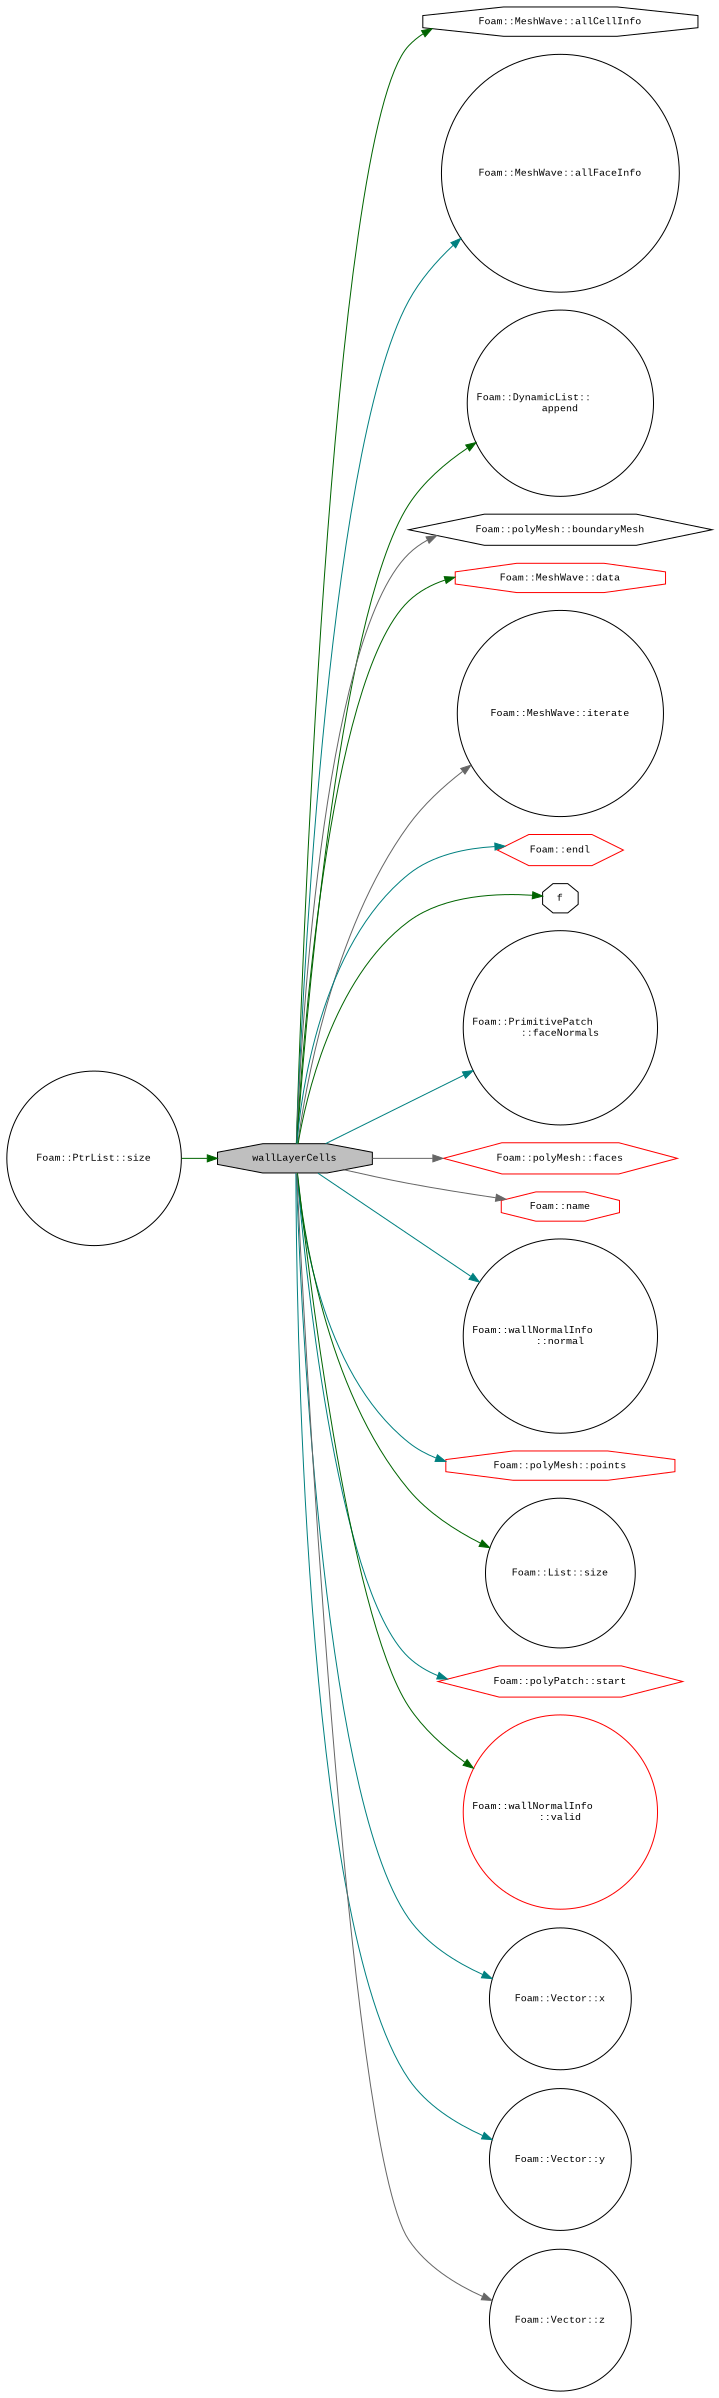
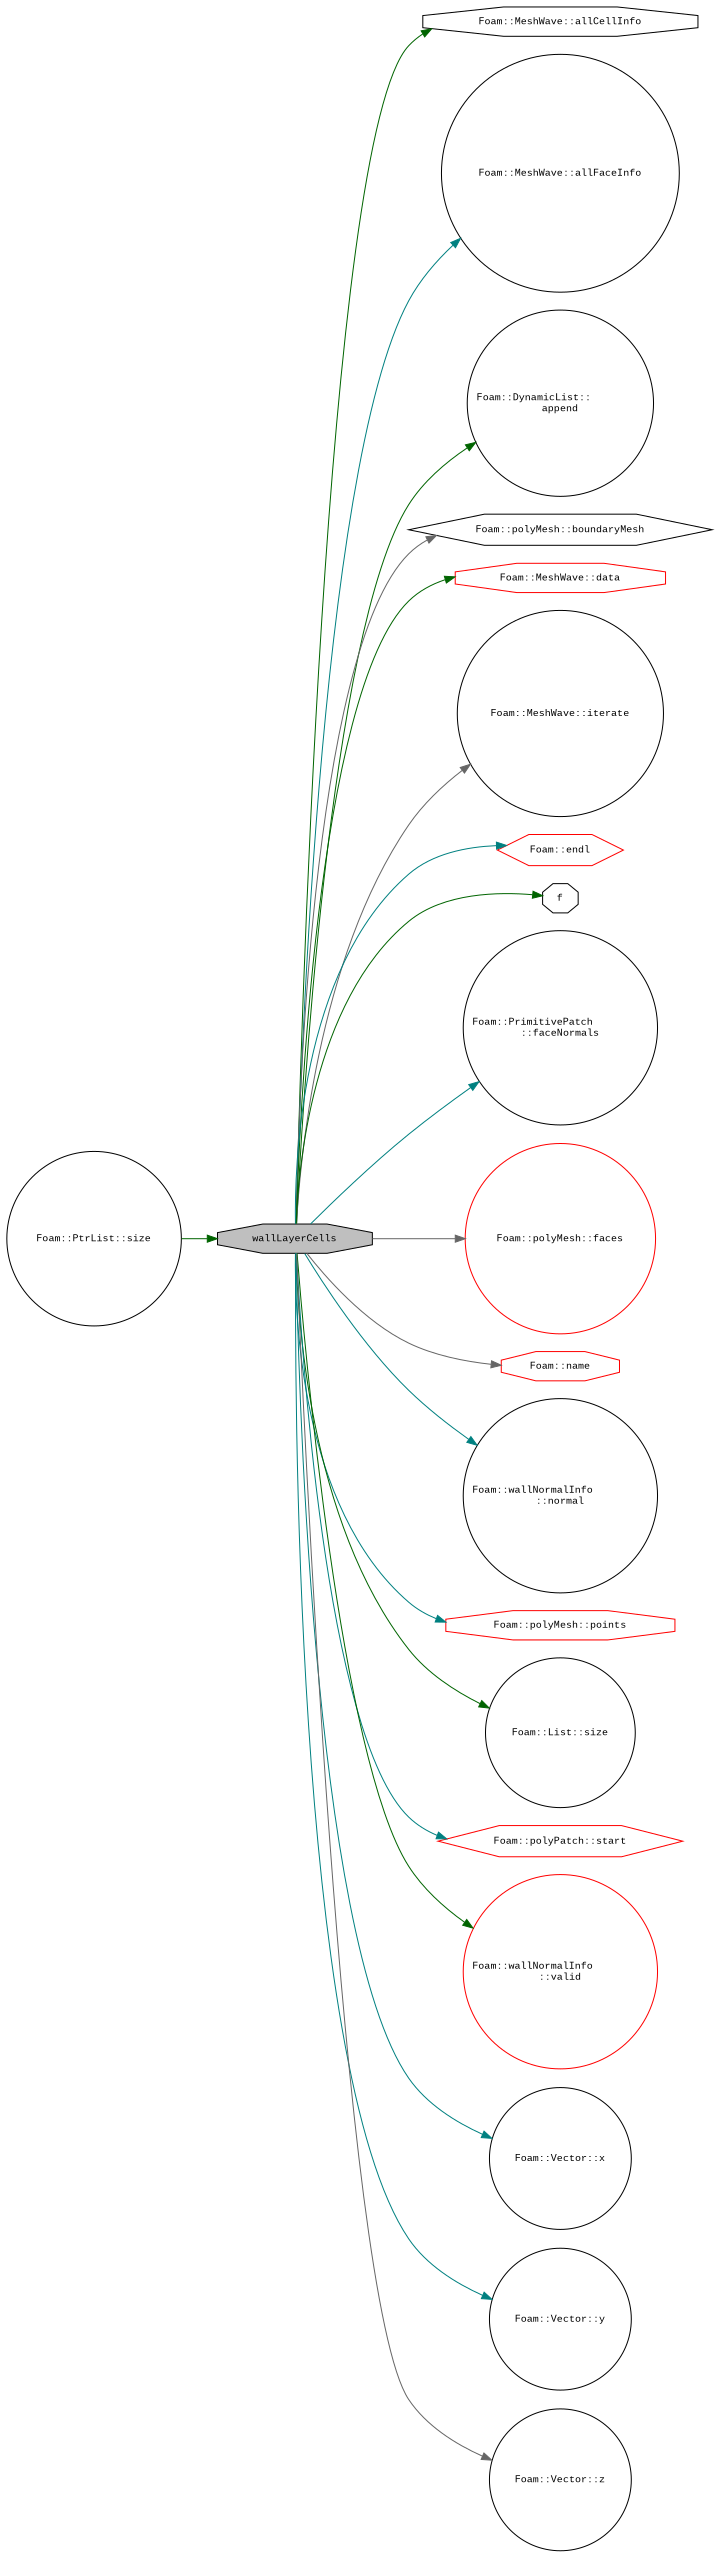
(560, 1158) -> (560, 1239)
